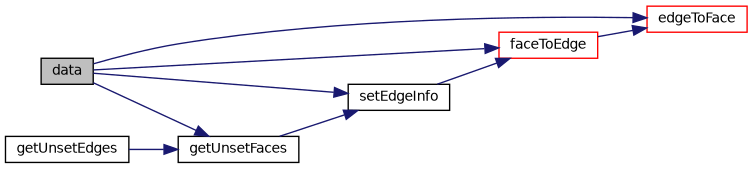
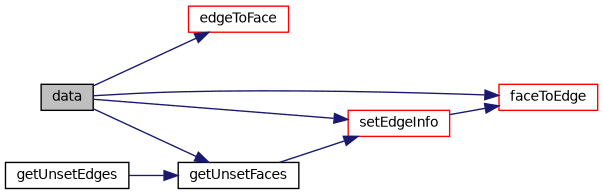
(615, 34) -> none
(399, 97) -> (399, 123)
